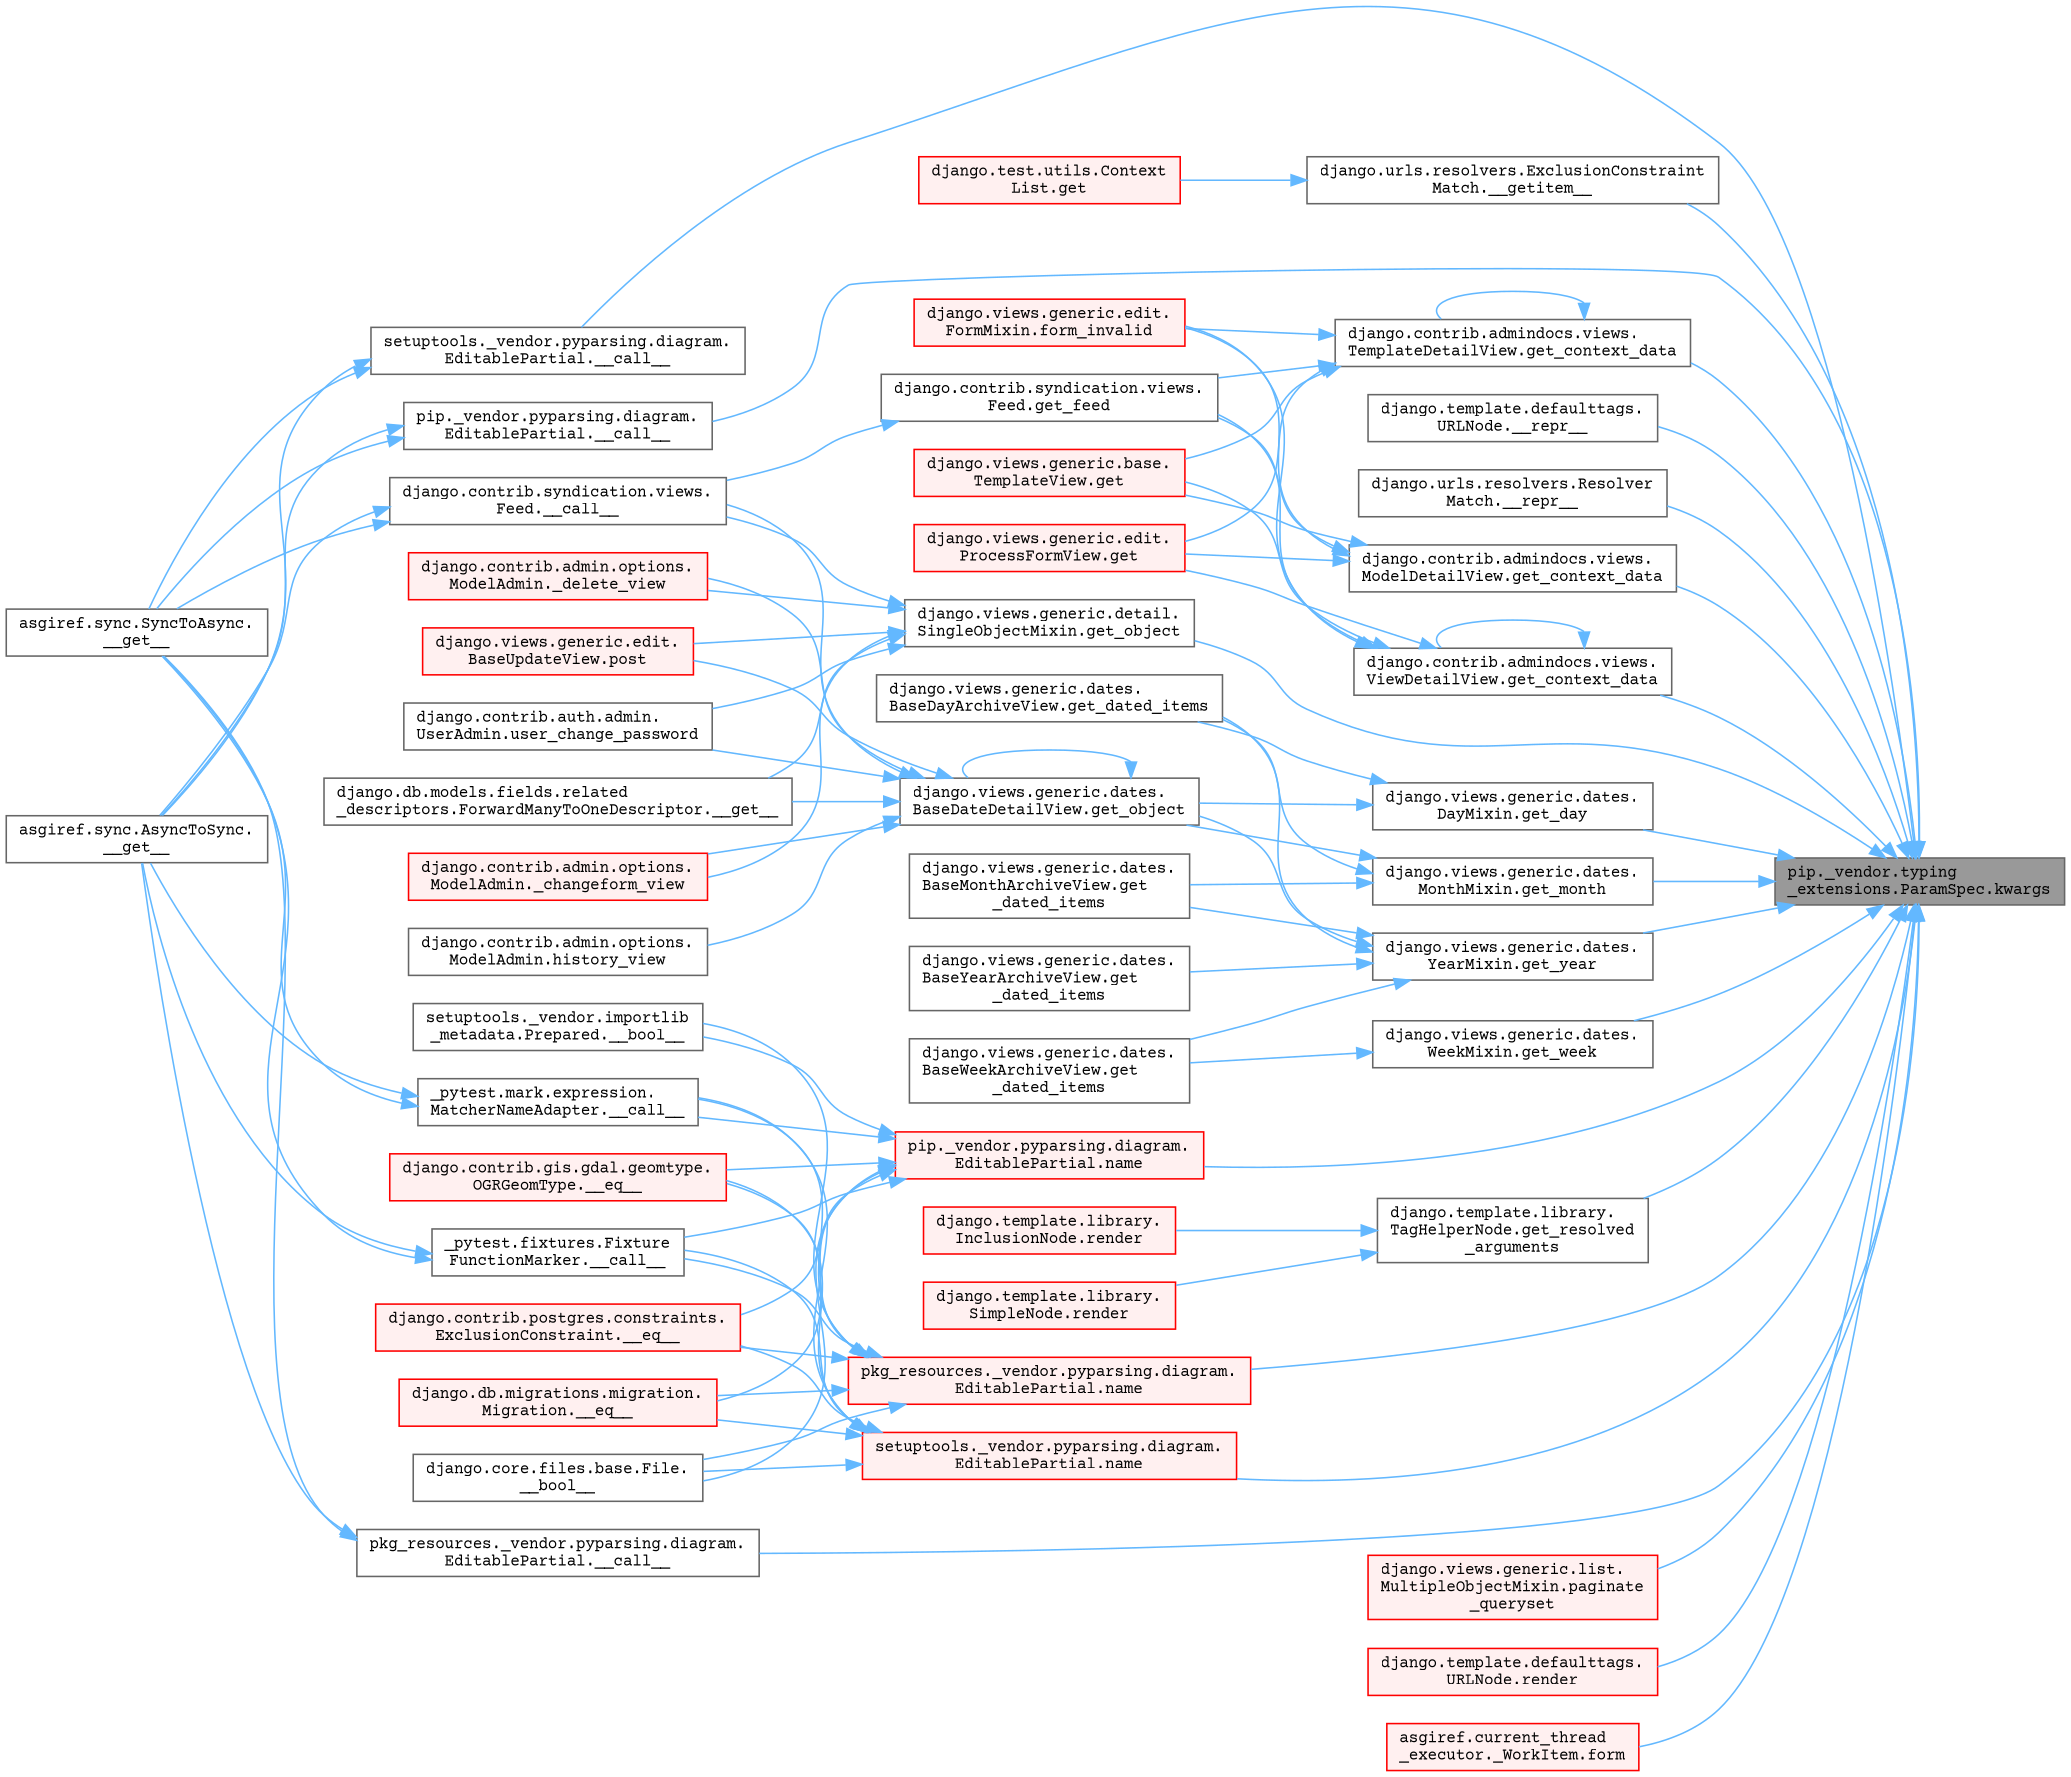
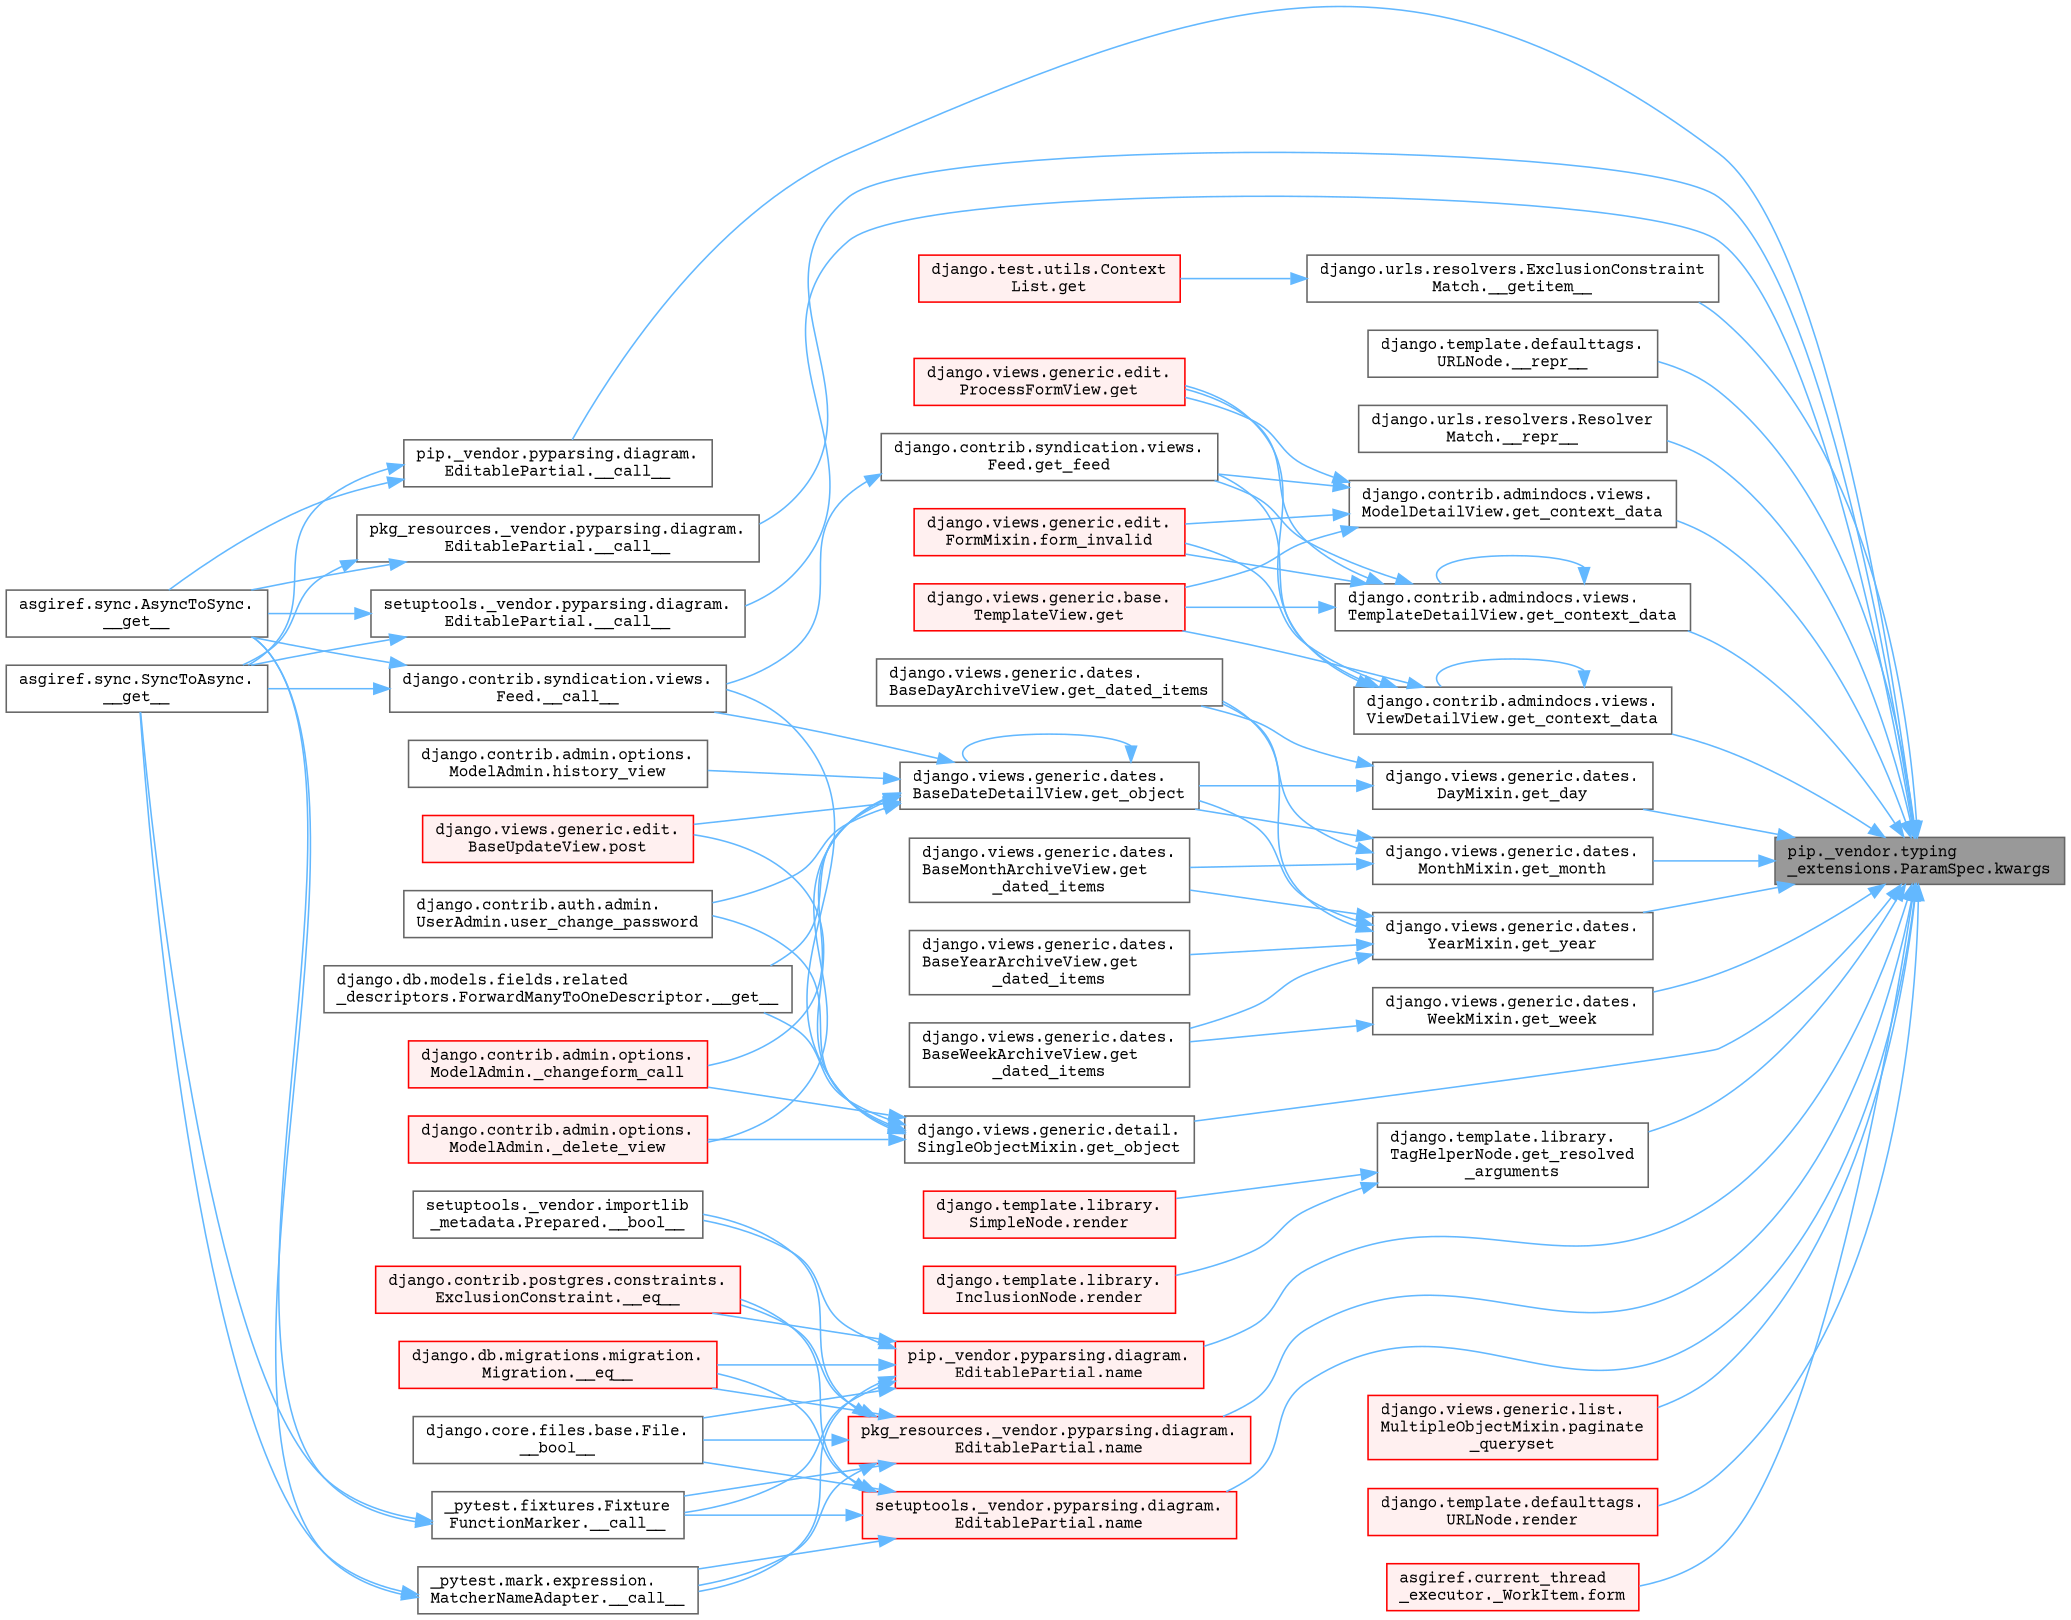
(558, 877) -> (558, 1064)
(558, 1177) -> none
